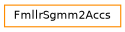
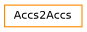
(63, 16) -> (43, 16)
